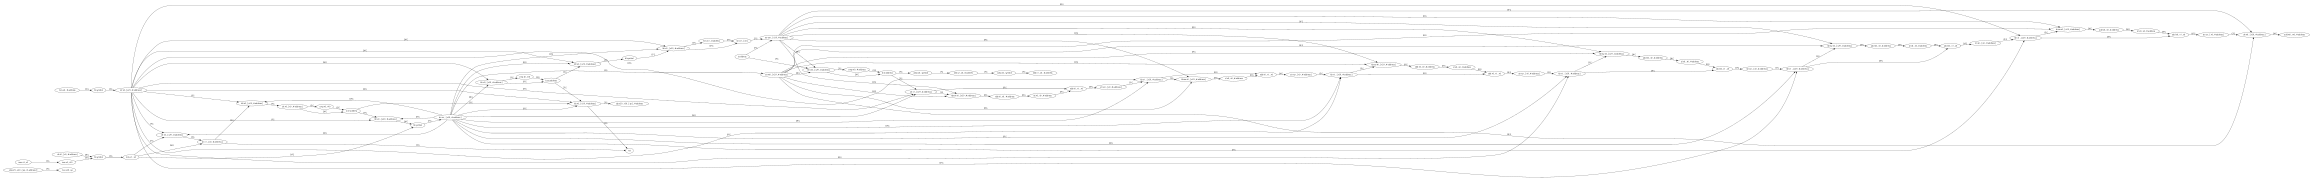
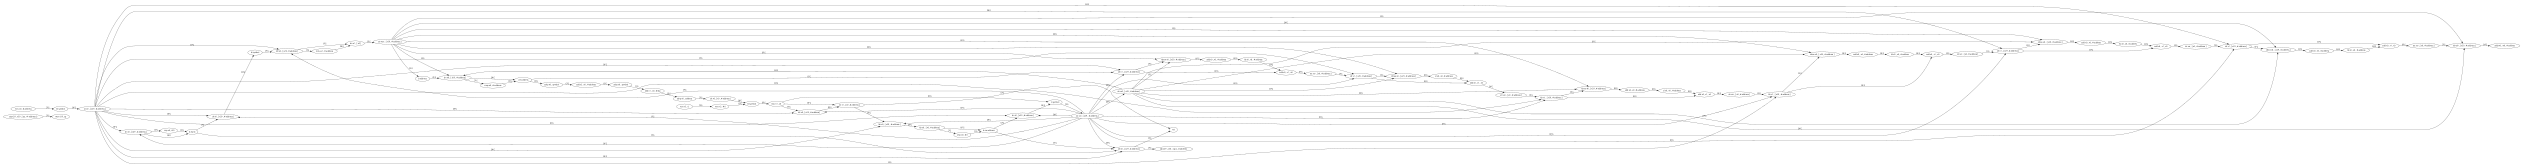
(758, 48) -> (402, 62)
(1043, 73) -> (653, 91)
(551, 81) -> (192, 132)
none -> (685, 99)
